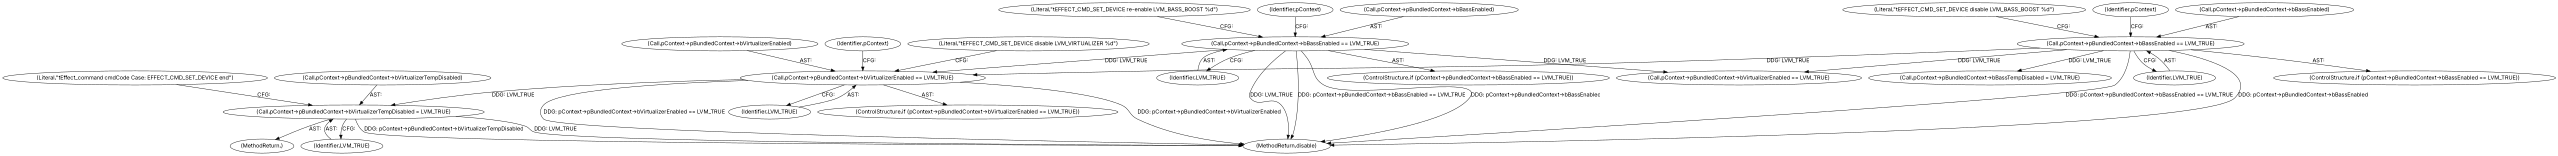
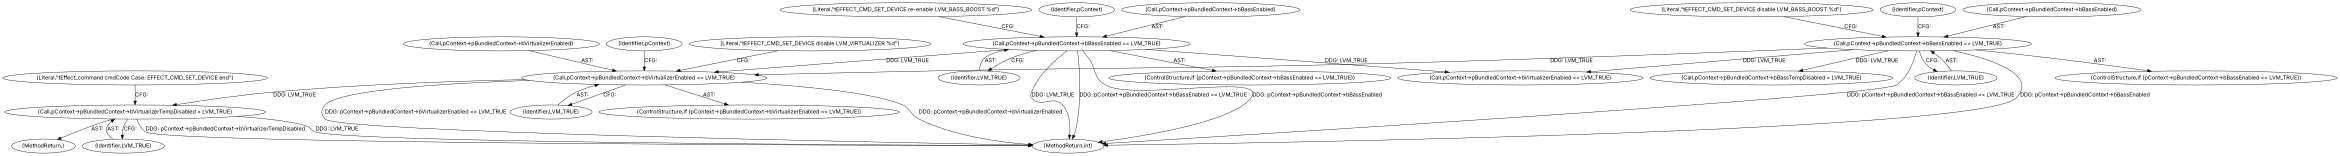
(383, 78) -> none
(1287, 146) -> (1068, 146)
